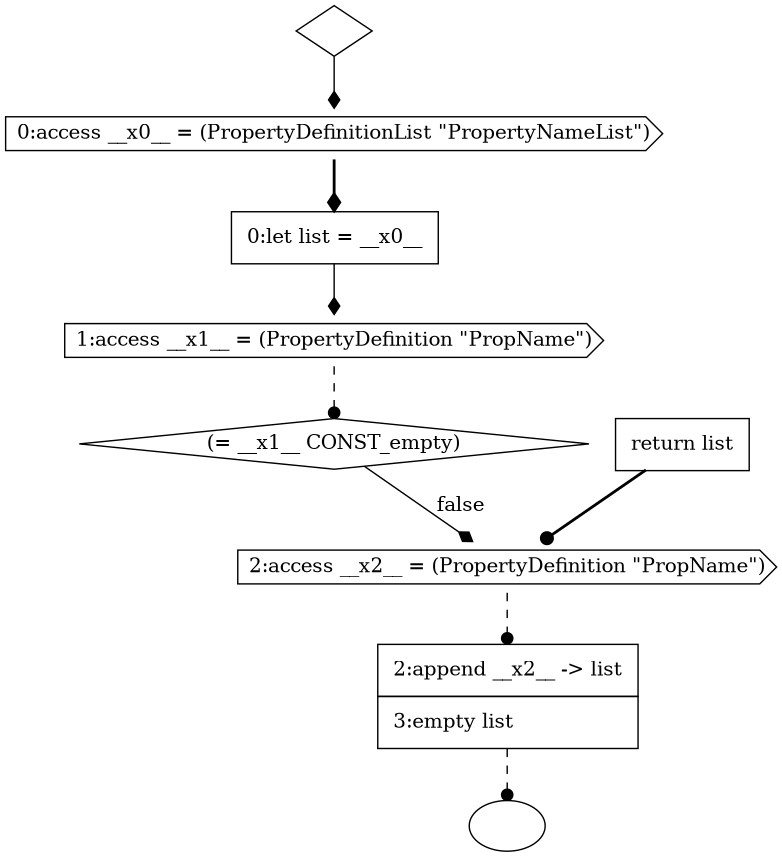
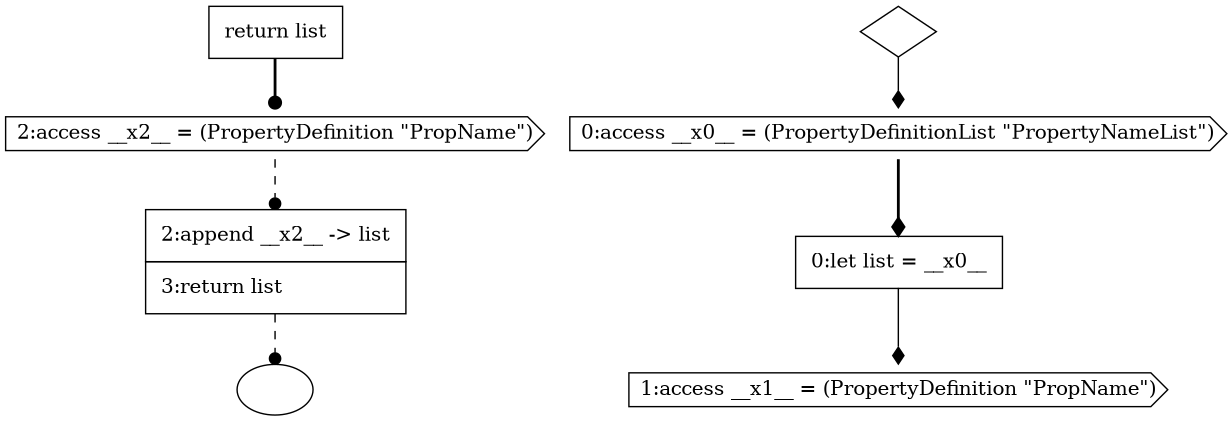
(334, 444) -> none
(454, 722) -> (222, 287)
